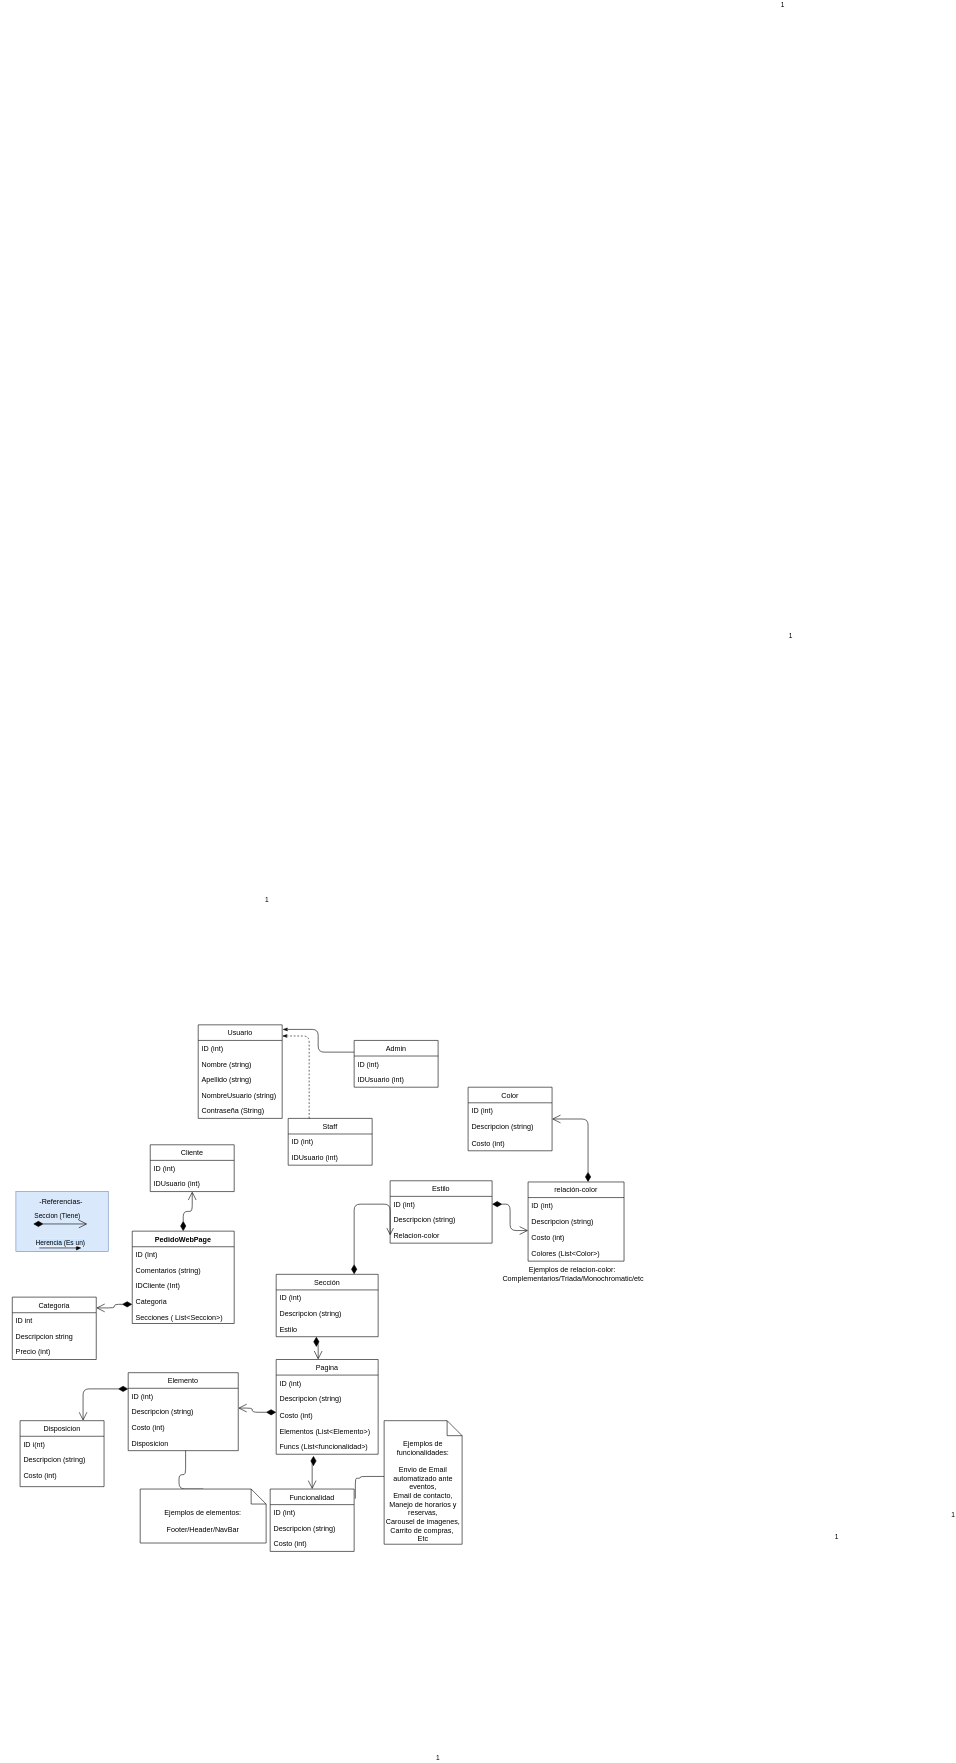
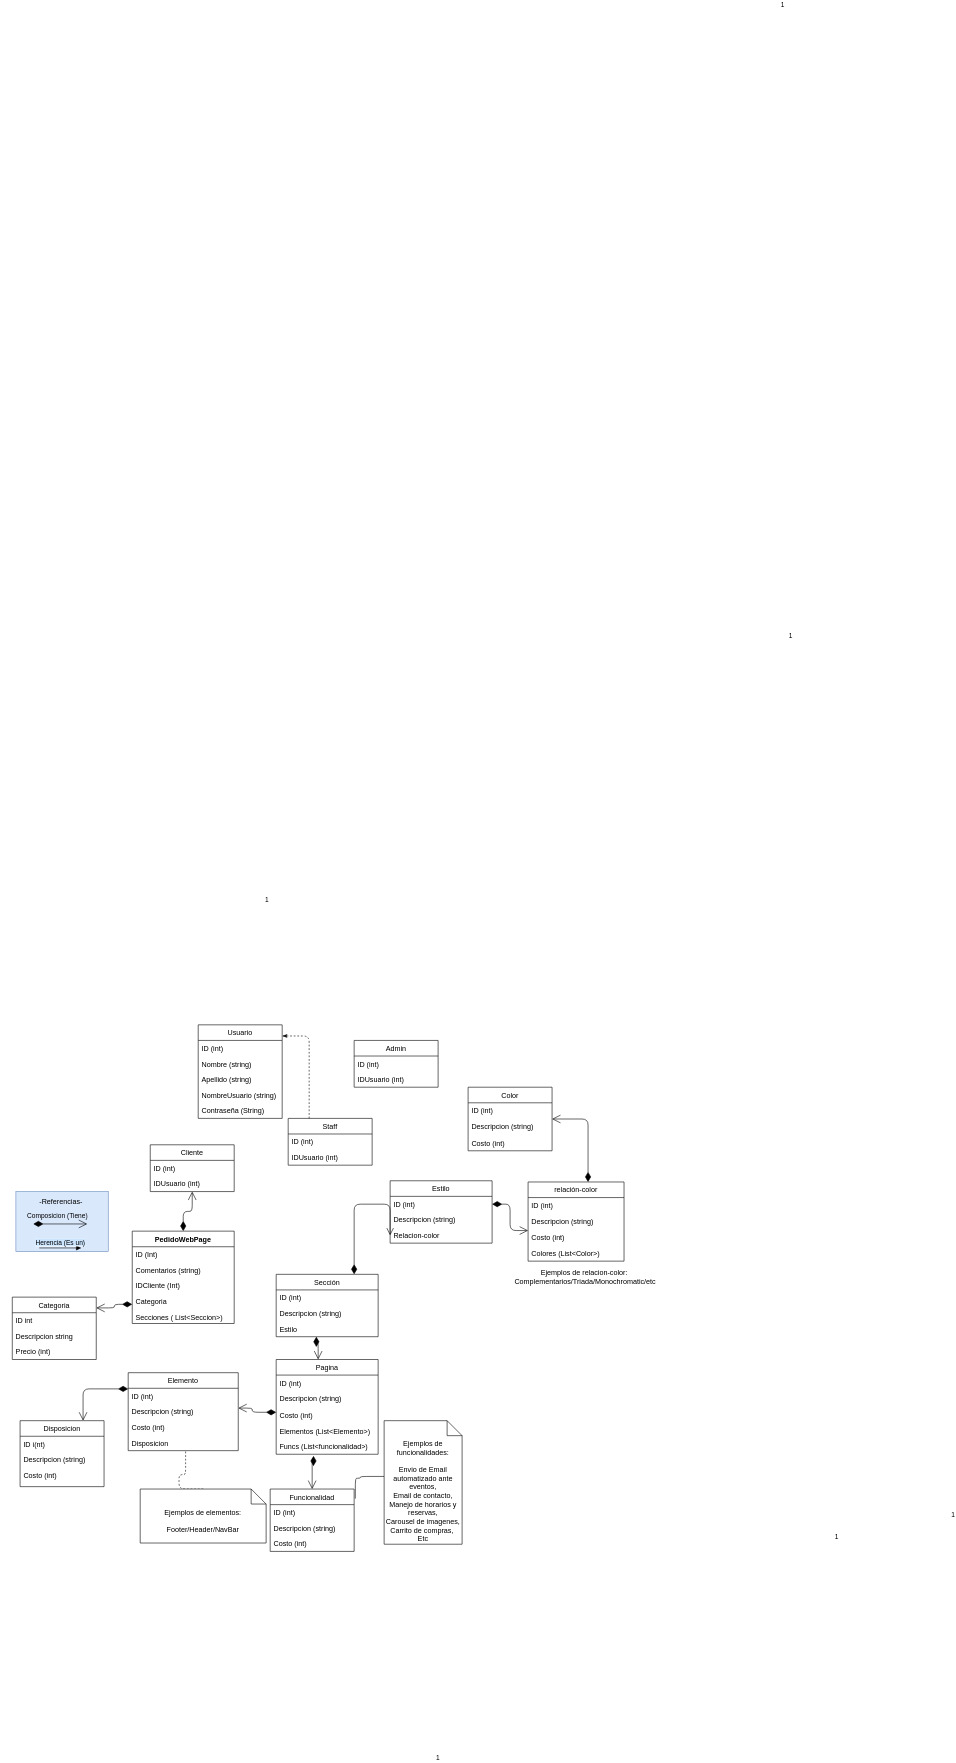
(301, 1030) -> none
(58, 1215) -> (58, 1215)
(573, 1275) -> (585, 1278)
(185, 1475) -> (185, 1475)
